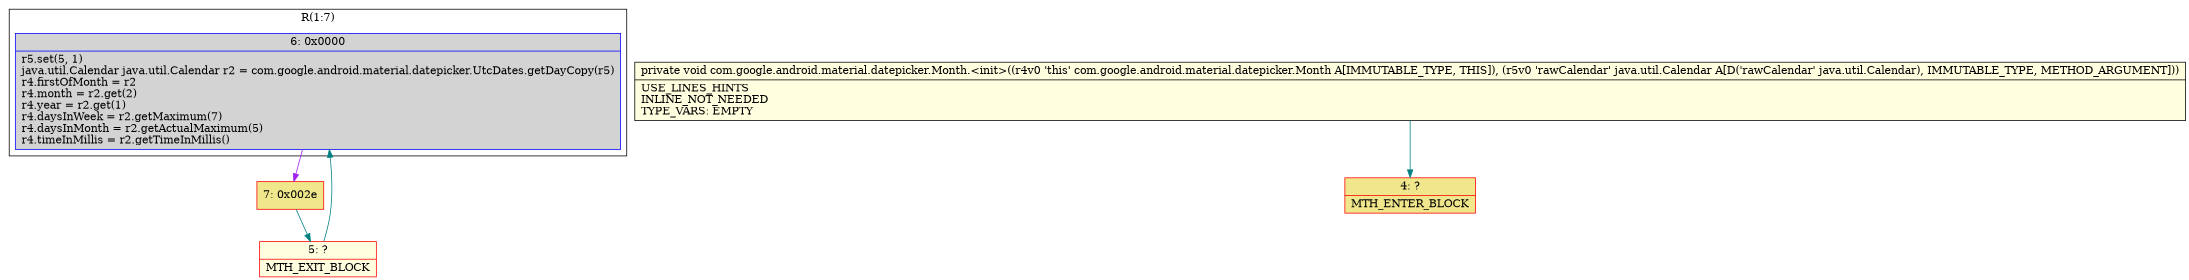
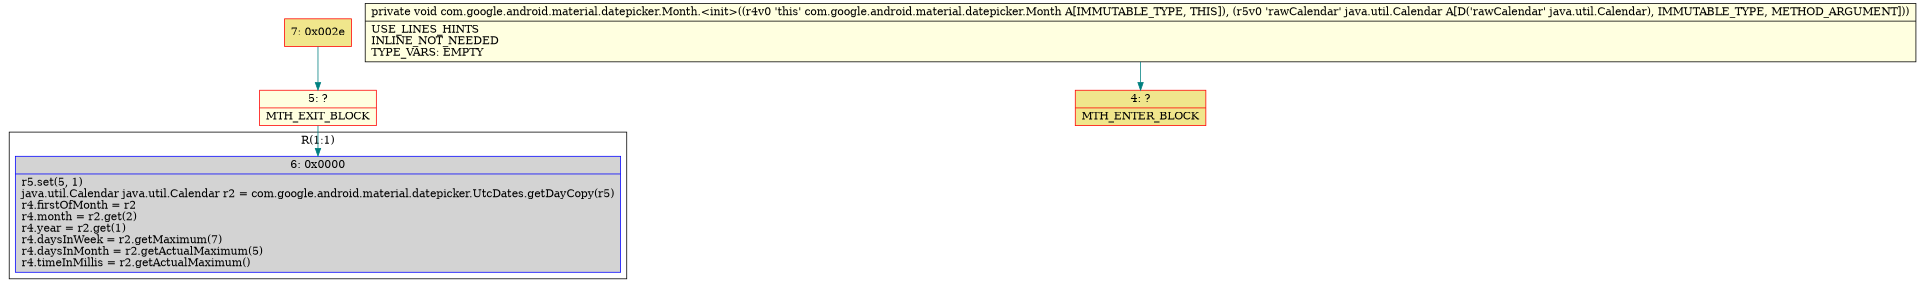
(318, 18) -> (318, 141)
(126, 140) -> (136, 263)
(299, 162) -> none
